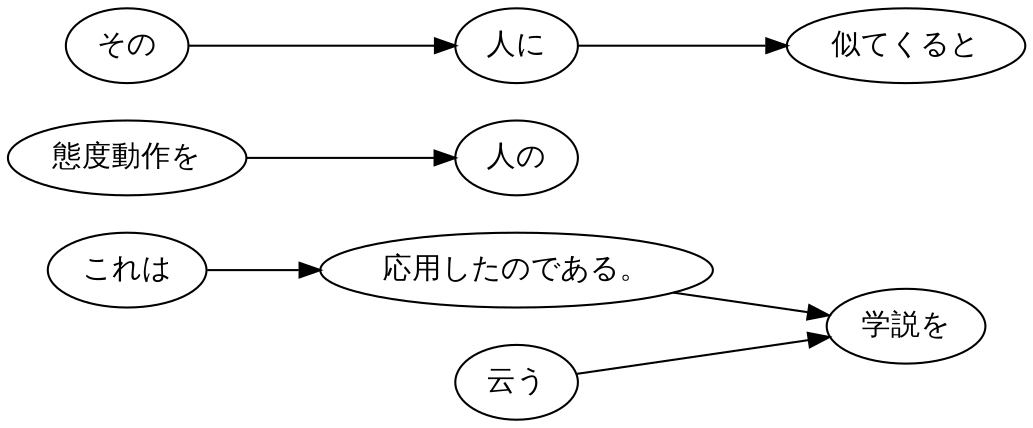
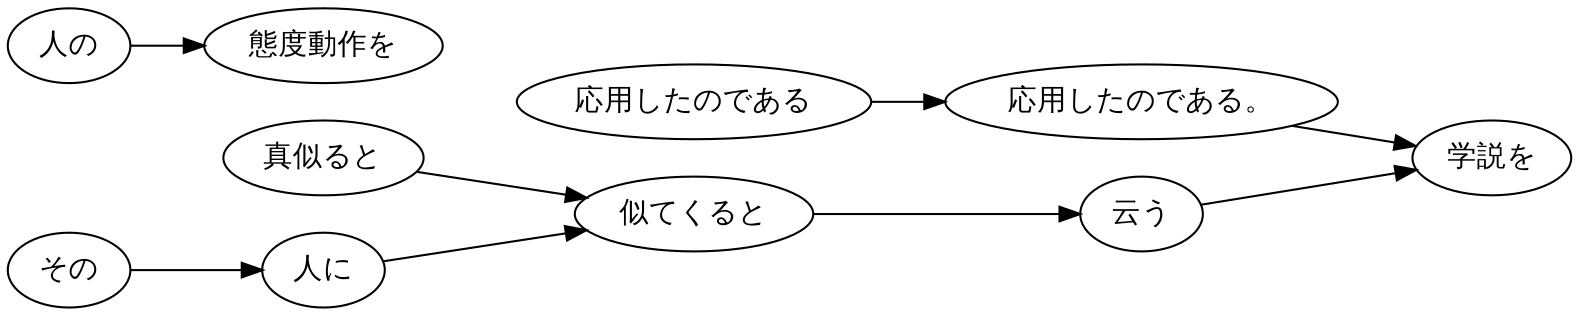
none -> (323, 158)
(340, 158) -> (157, 46)
none -> (936, 214)
(127, 270) -> (694, 102)
